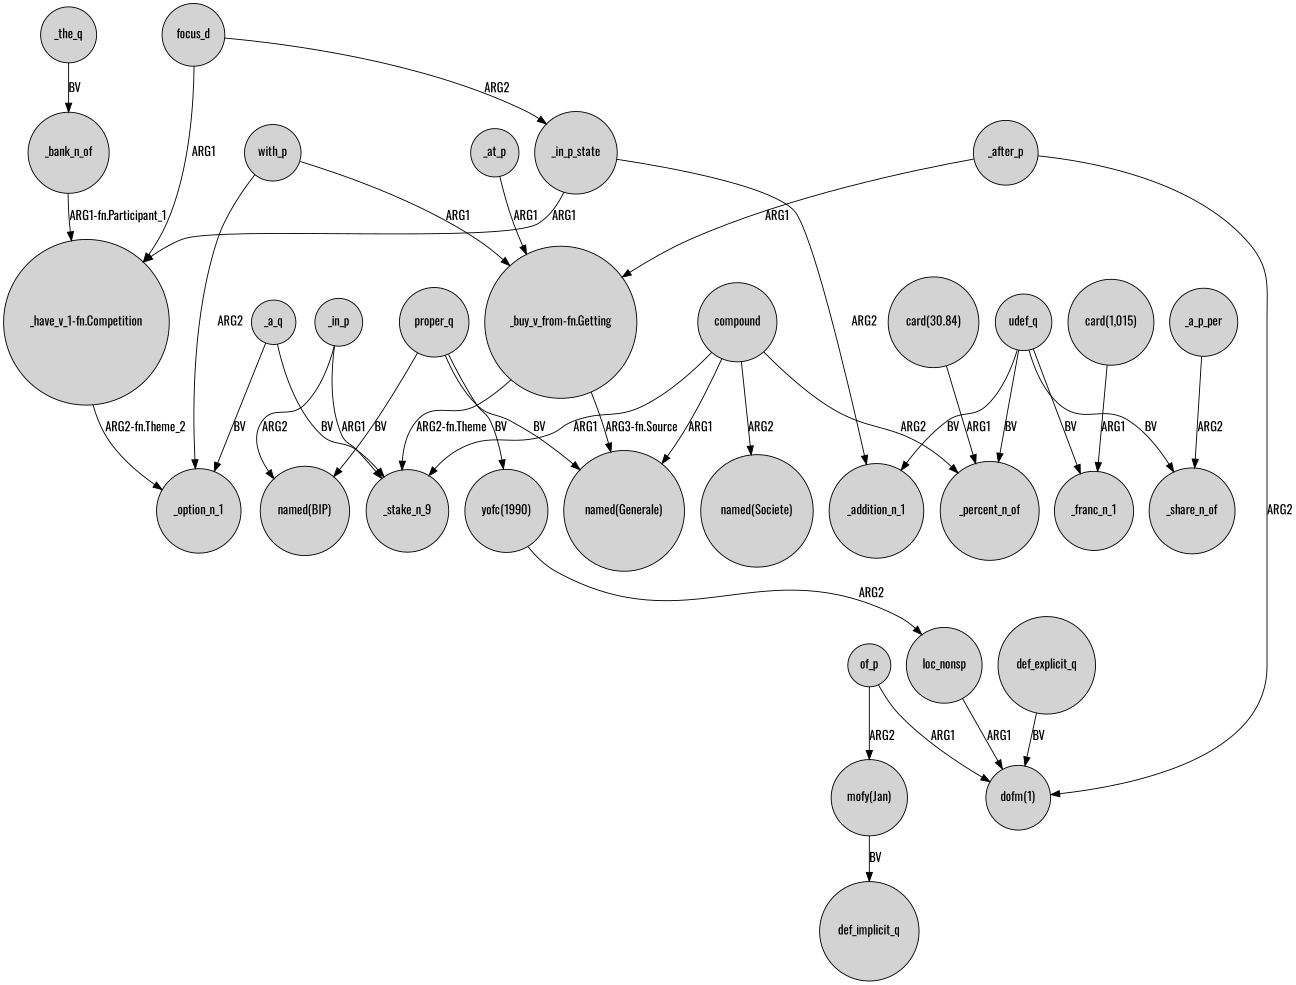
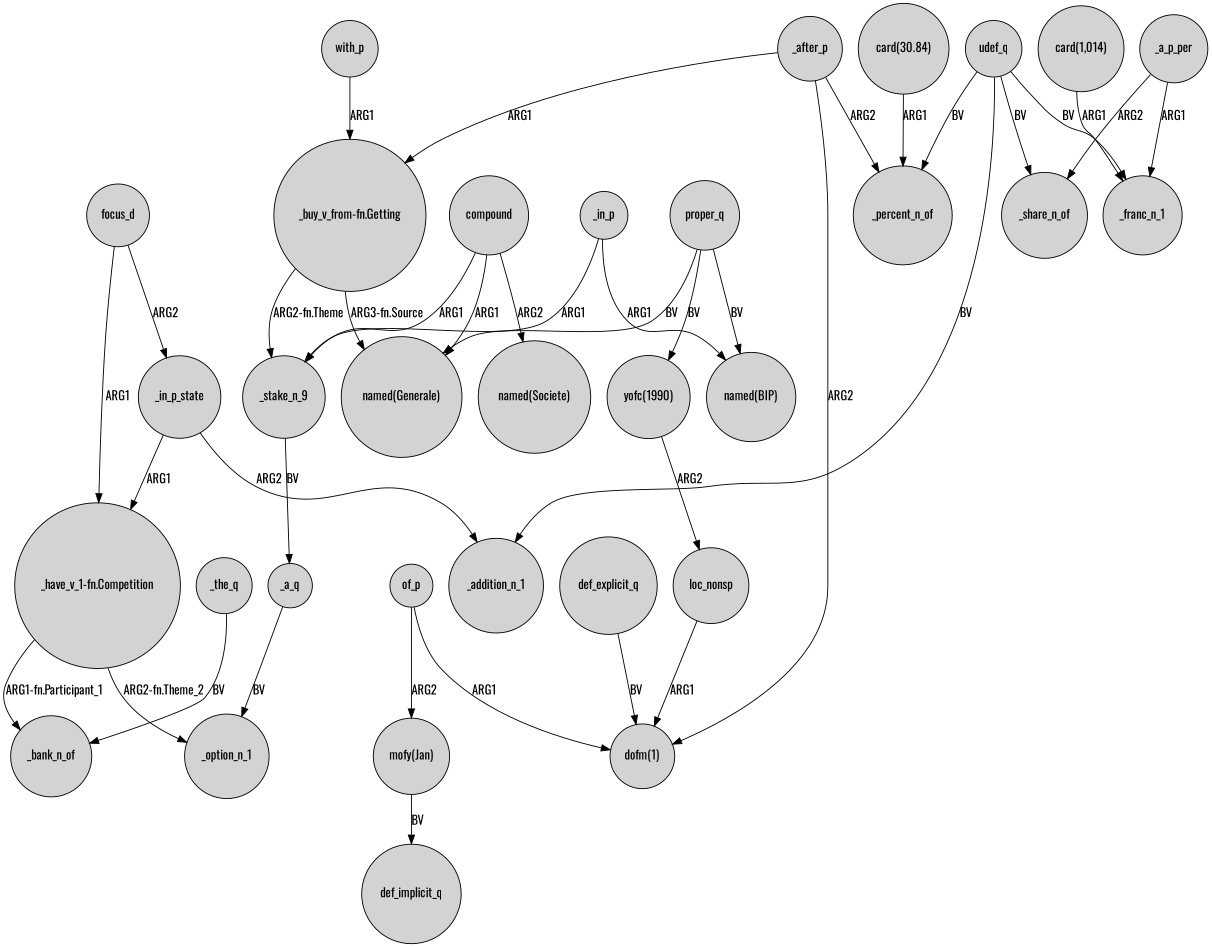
none -> (1160, 125)
(495, 153) -> none
(69, 213) -> (8, 679)
(201, 311) -> none
(1111, 322) -> (1081, 49)
(847, 416) -> (850, 121)
(310, 422) -> (287, 490)
(275, 428) -> (640, 314)
